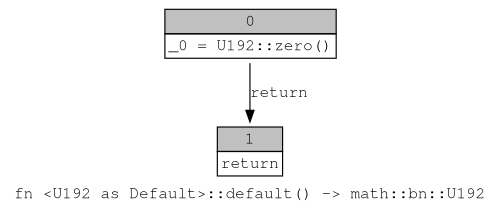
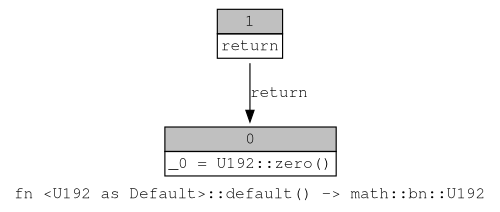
(250, 87) -> (250, 87)
